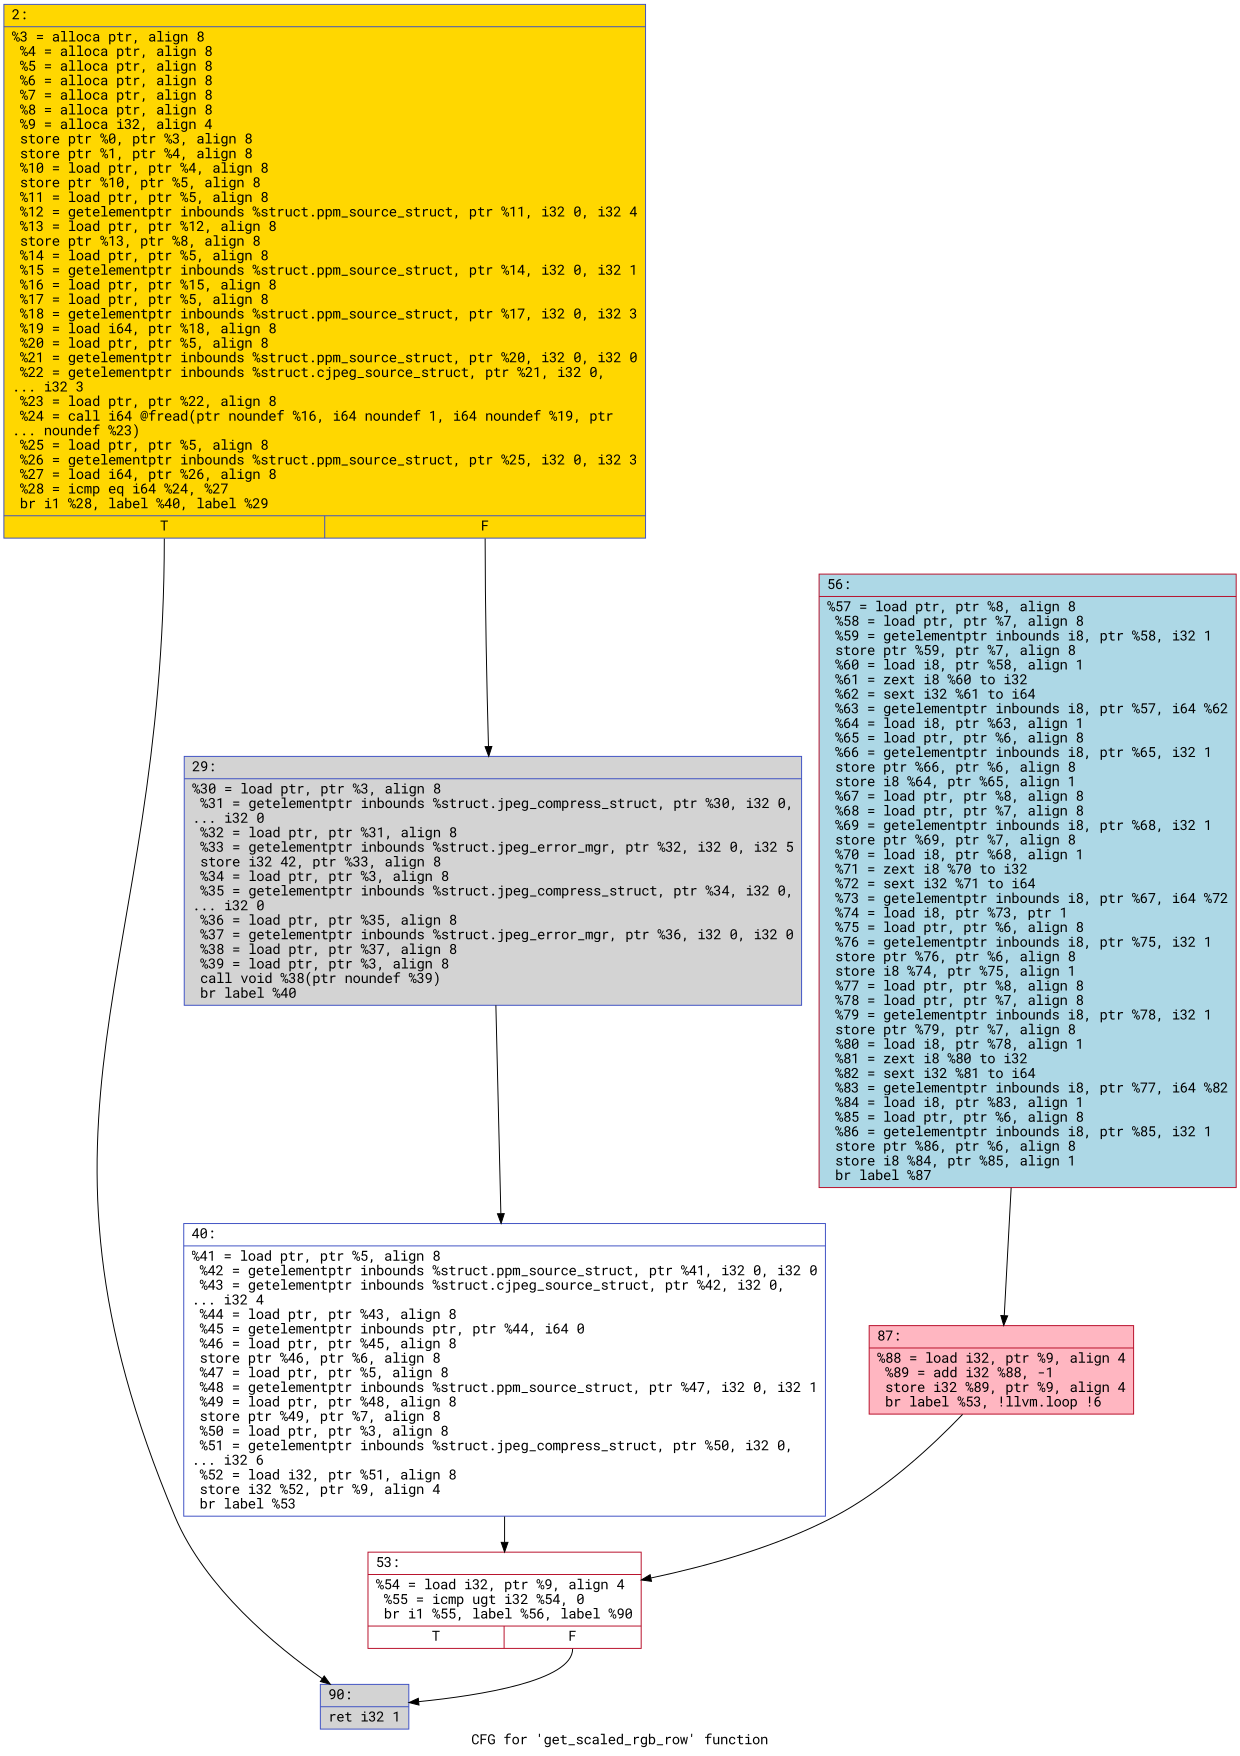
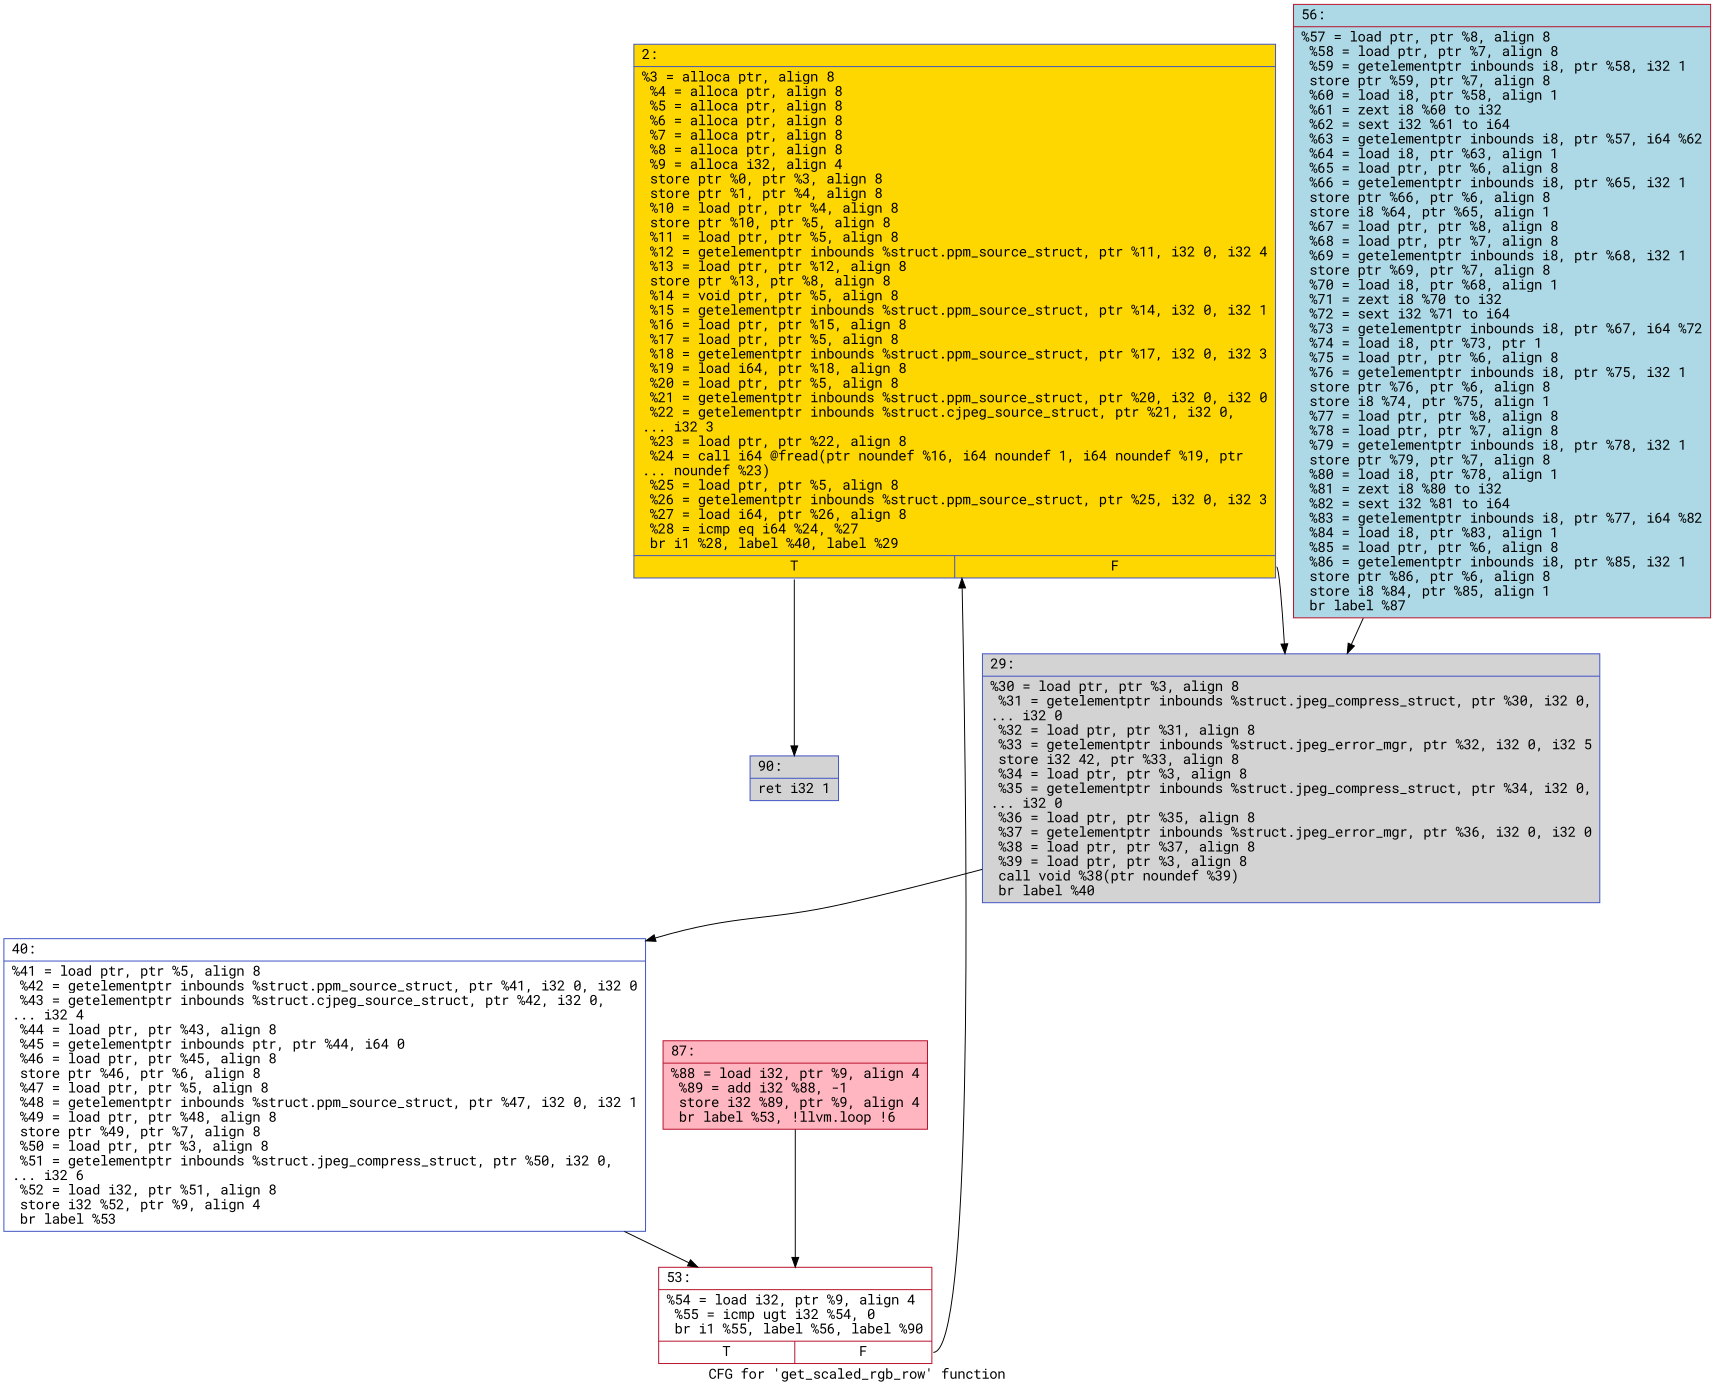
(140, 256) -> (770, 296)
(1008, 1252) -> (1357, 631)
(503, 1689) -> (966, 973)
